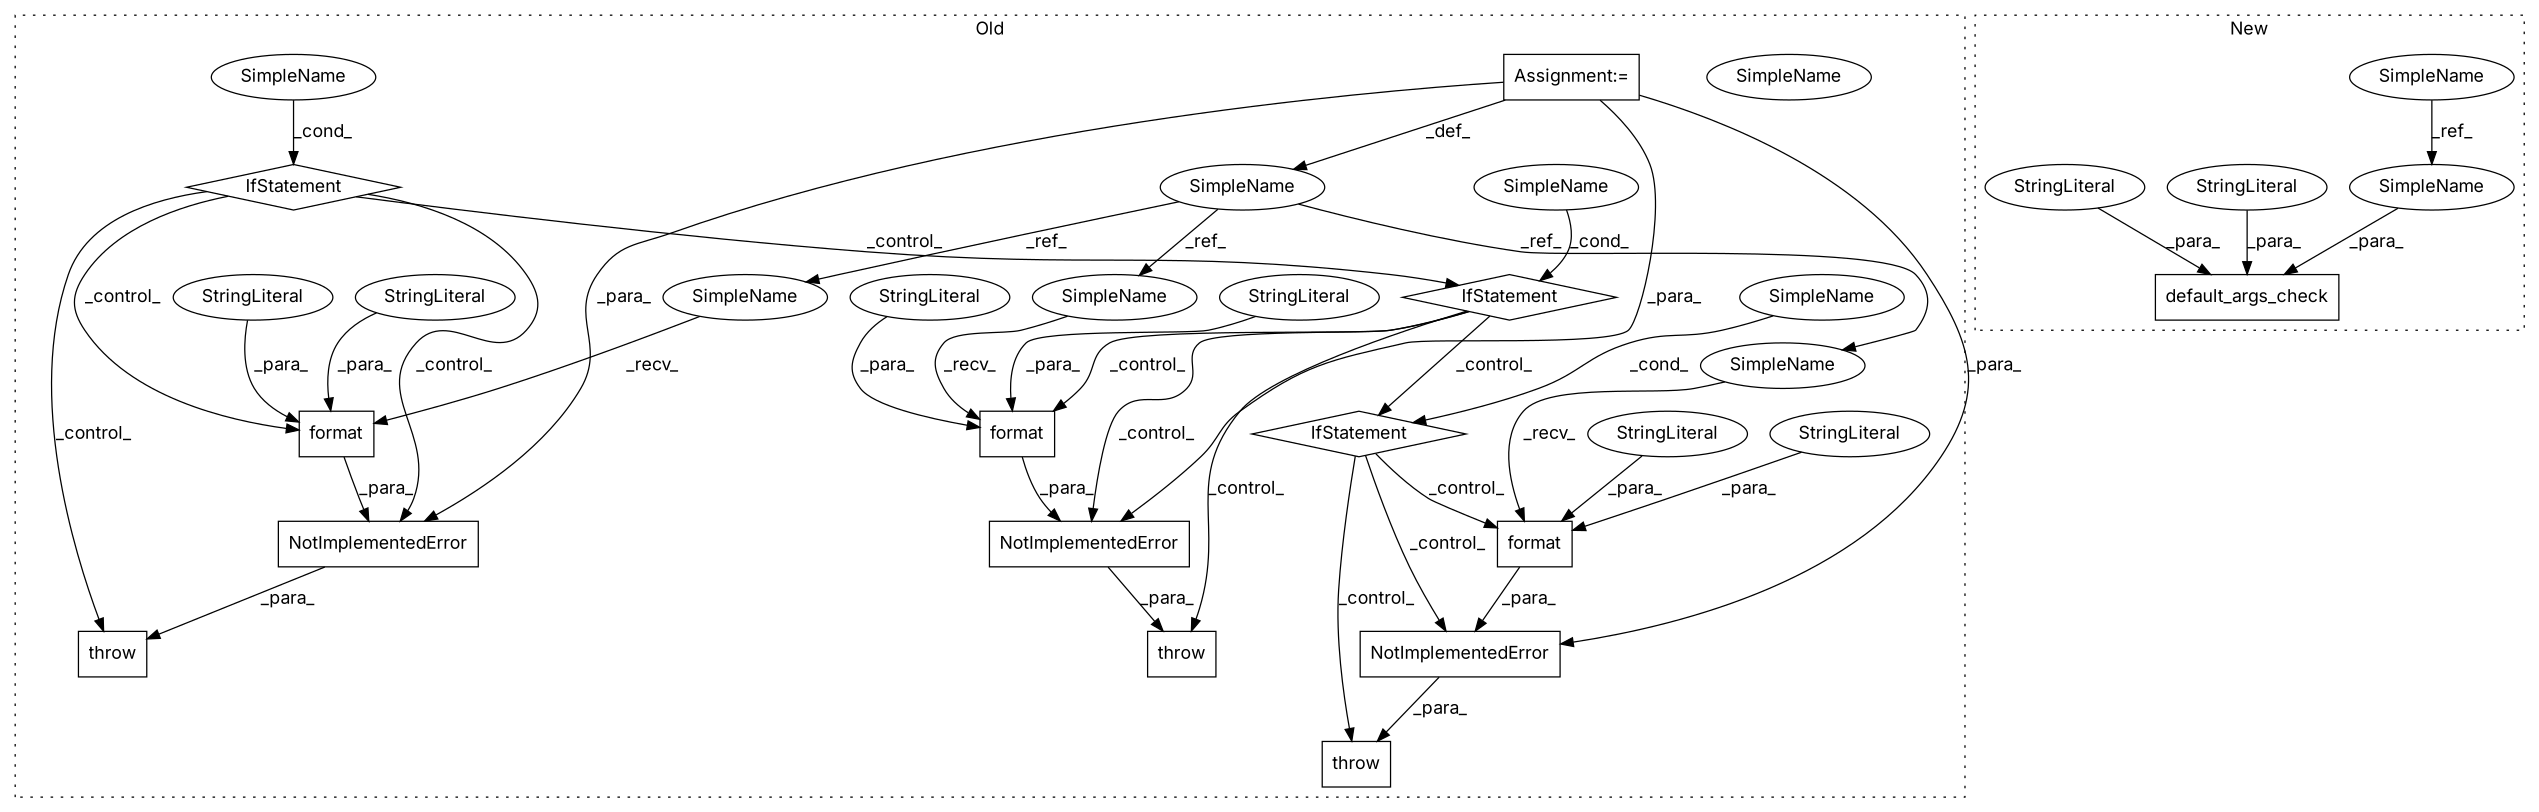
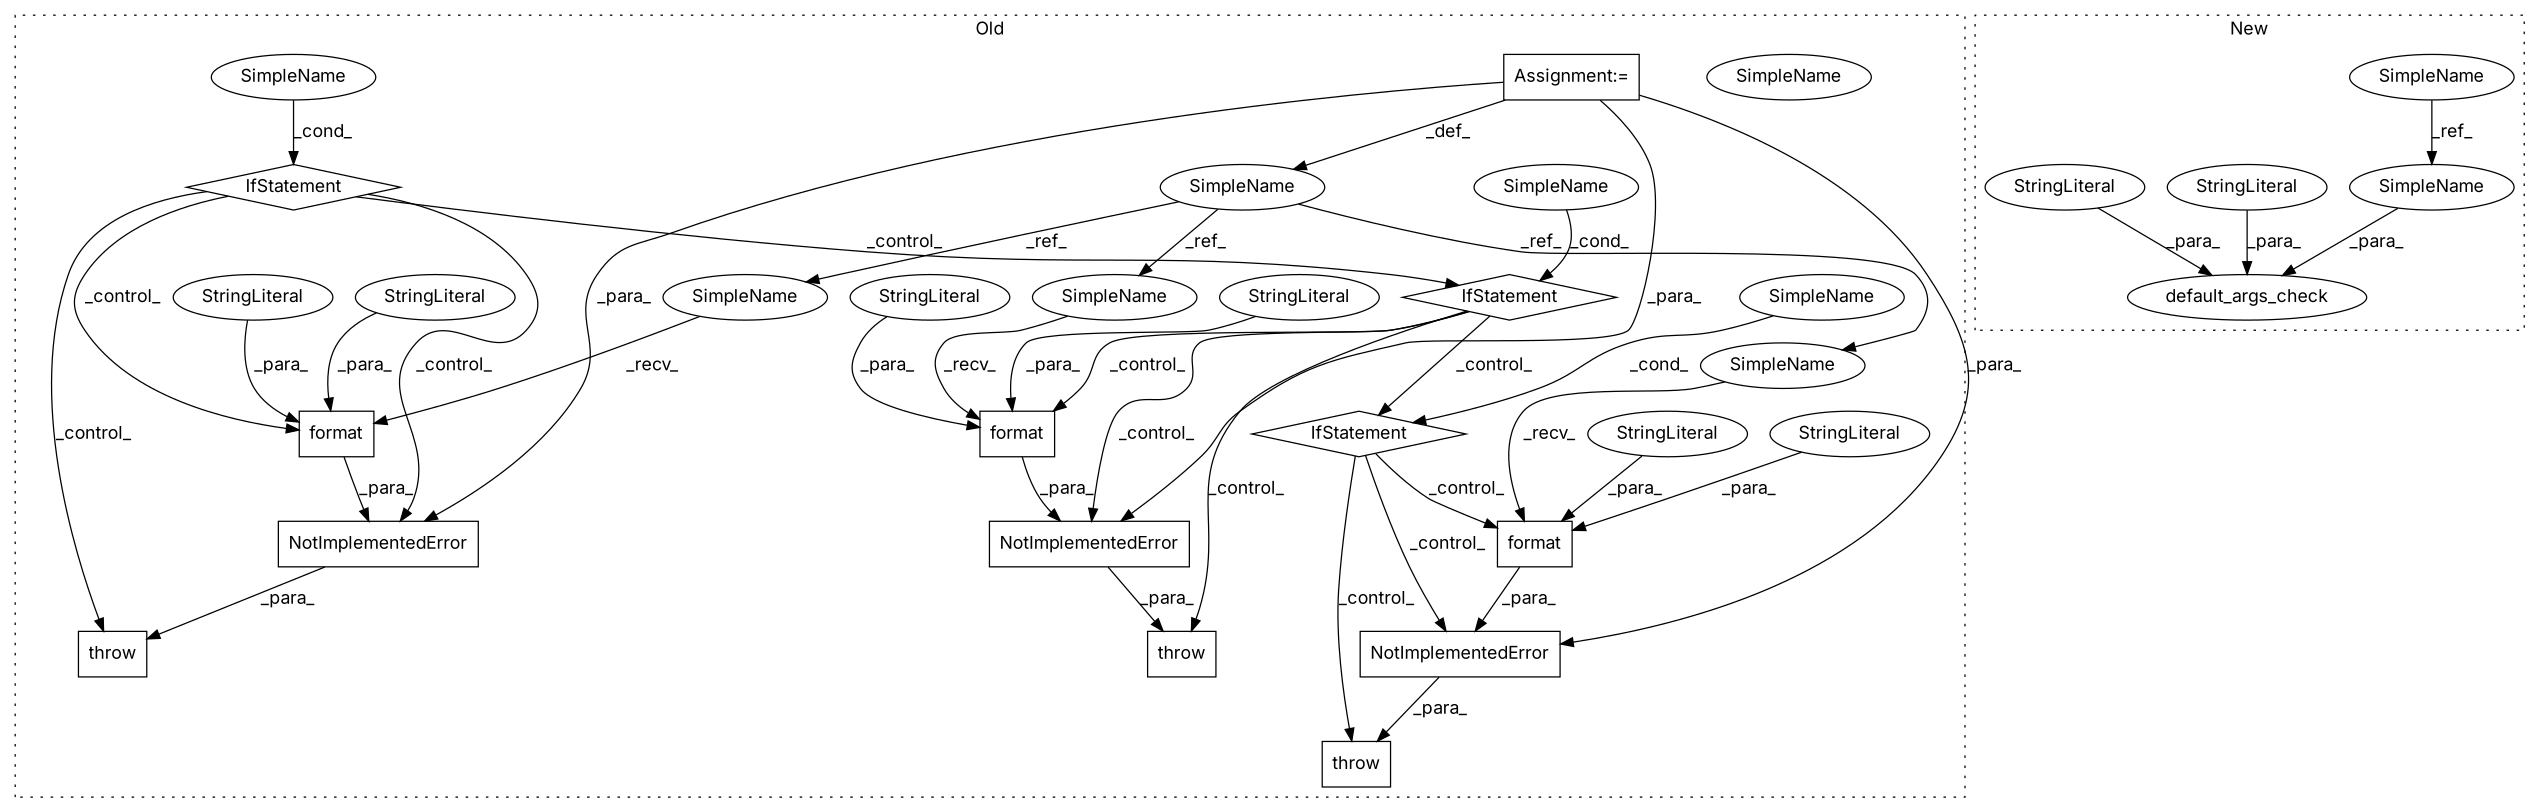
(2247, 297) -> (2247, 297)
